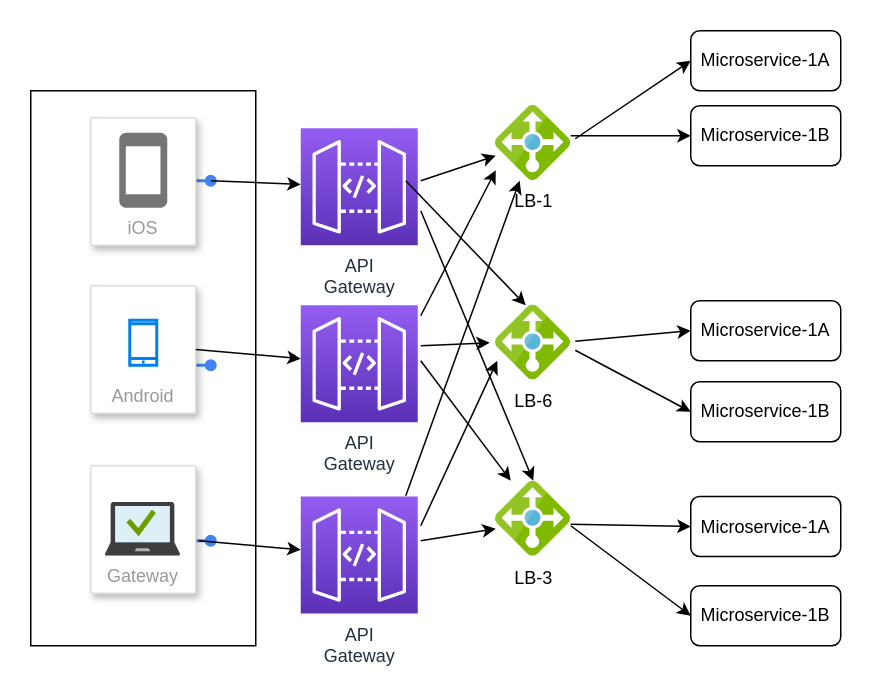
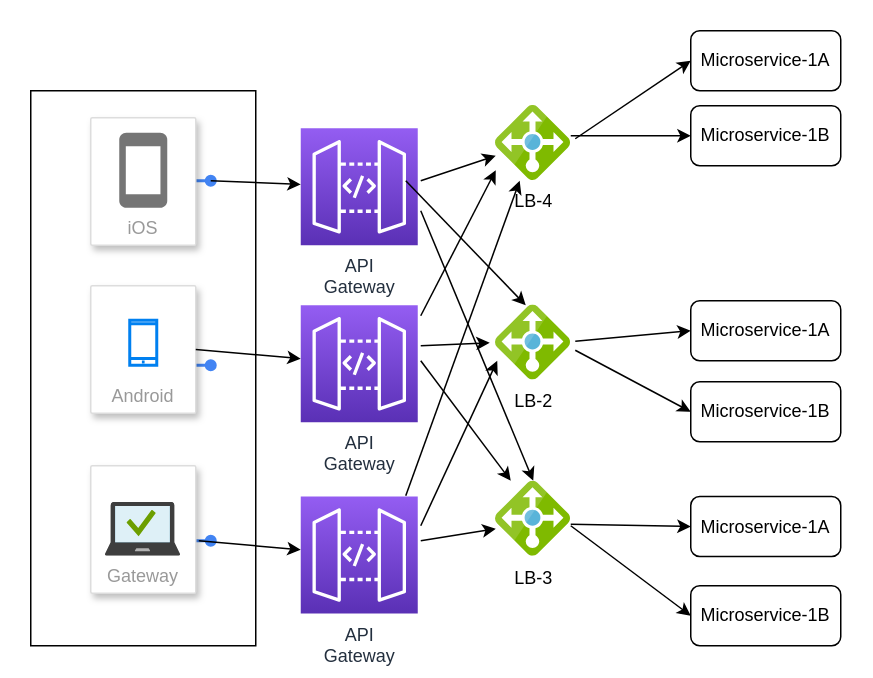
(534, 202) -> (534, 202)
(534, 402) -> (534, 402)
